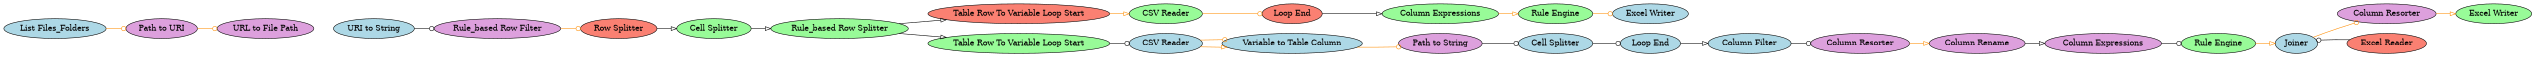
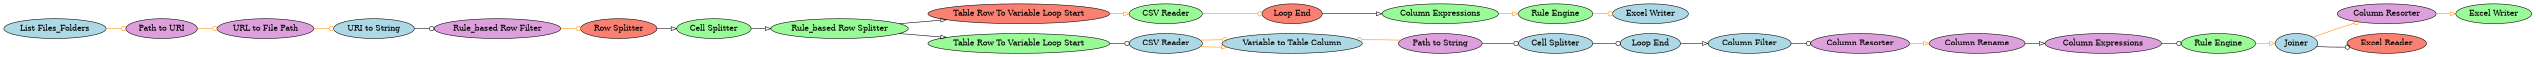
none -> (321, 29)
(2335, 40) -> (2331, 47)
(1377, 47) -> (1381, 40)
